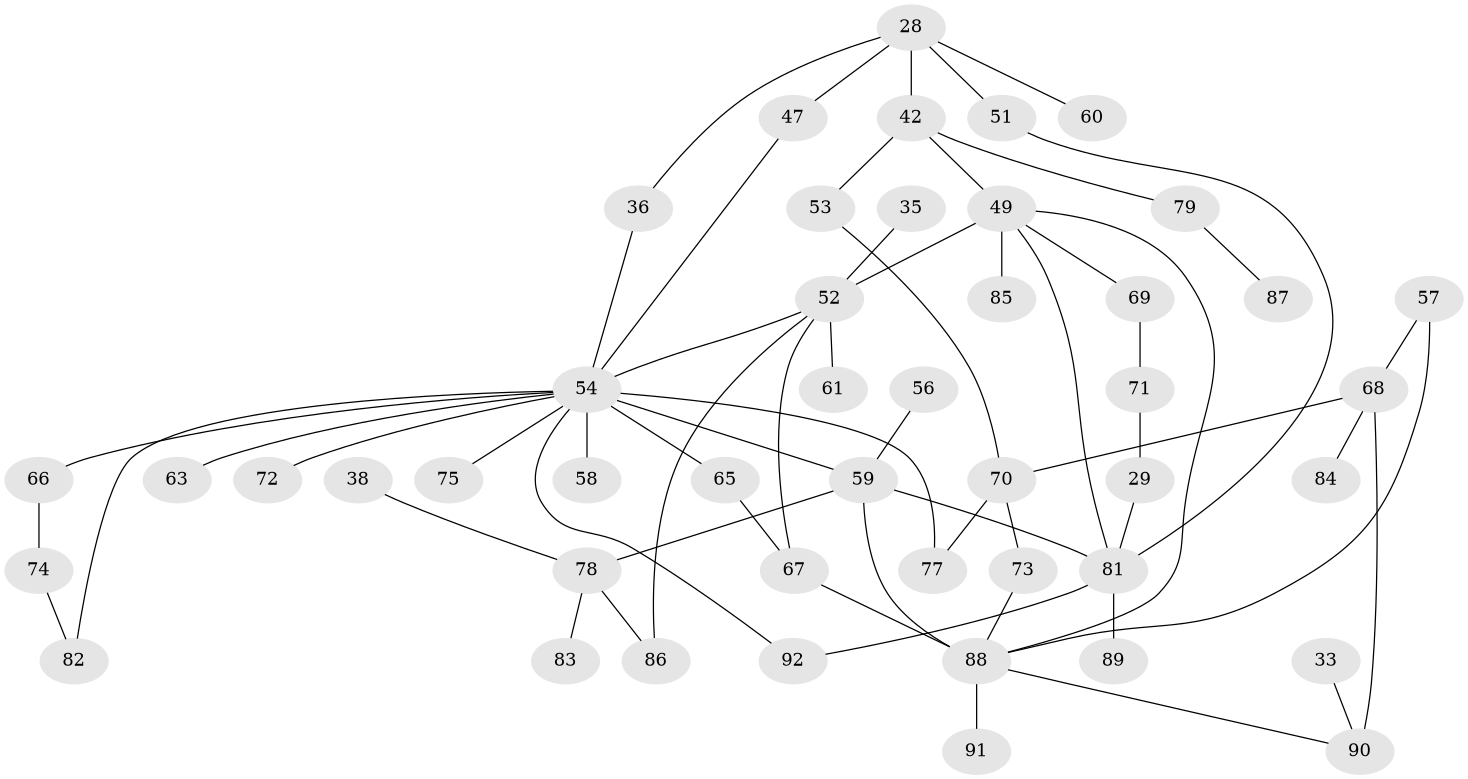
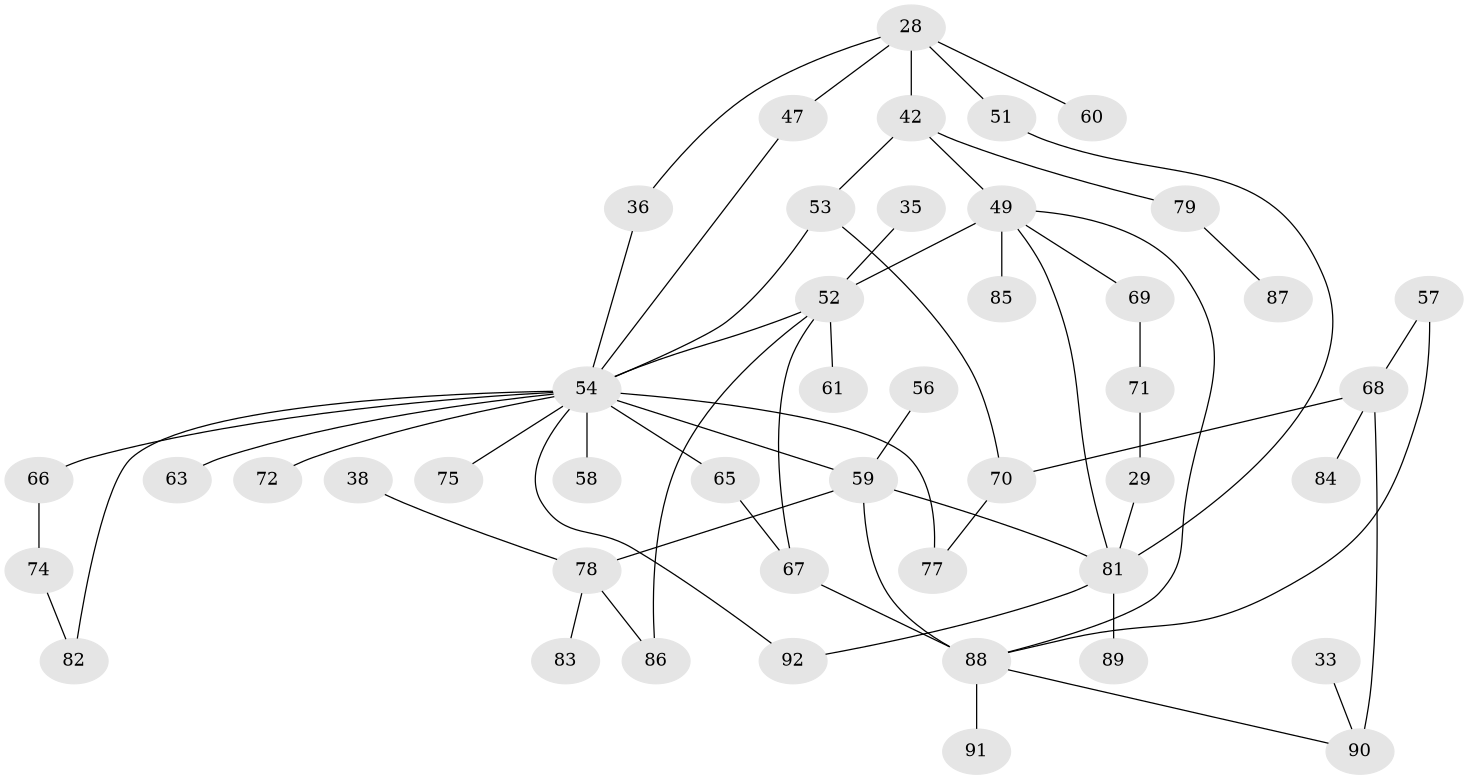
none -> (726, 322)
(1023, 571) -> none
